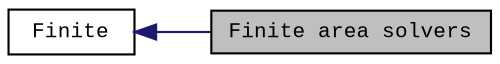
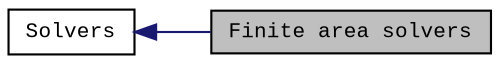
(72, 32) -> (72, 32)
